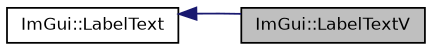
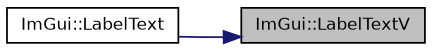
(219, 14) -> (201, 37)
